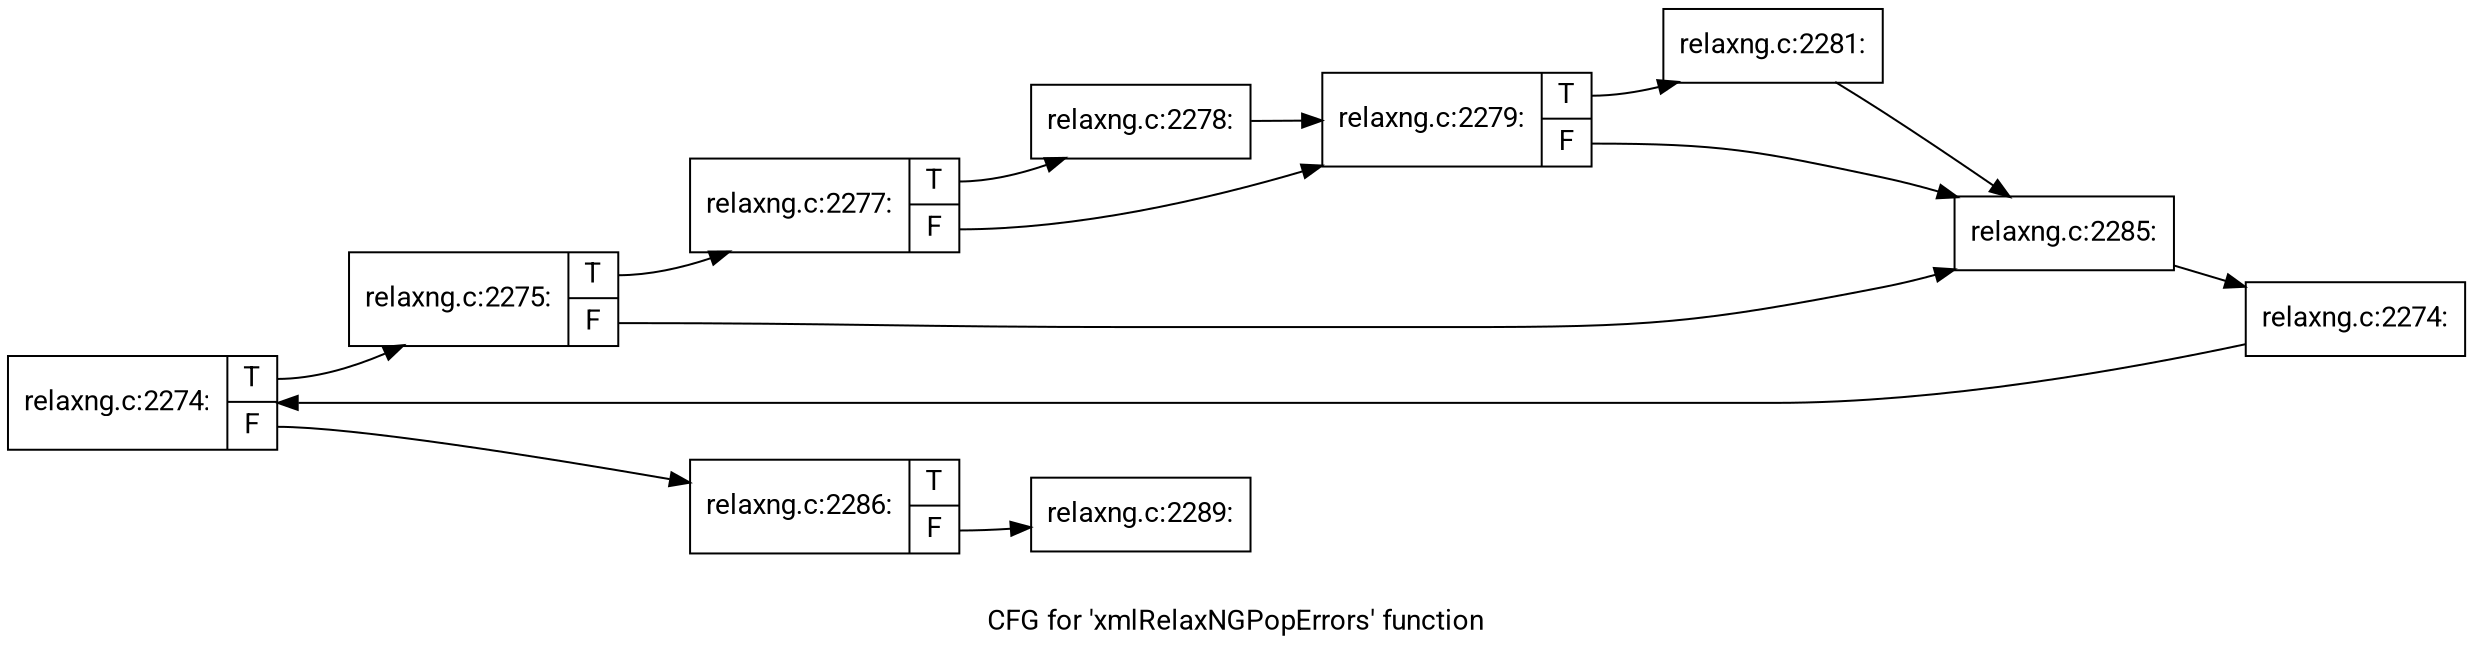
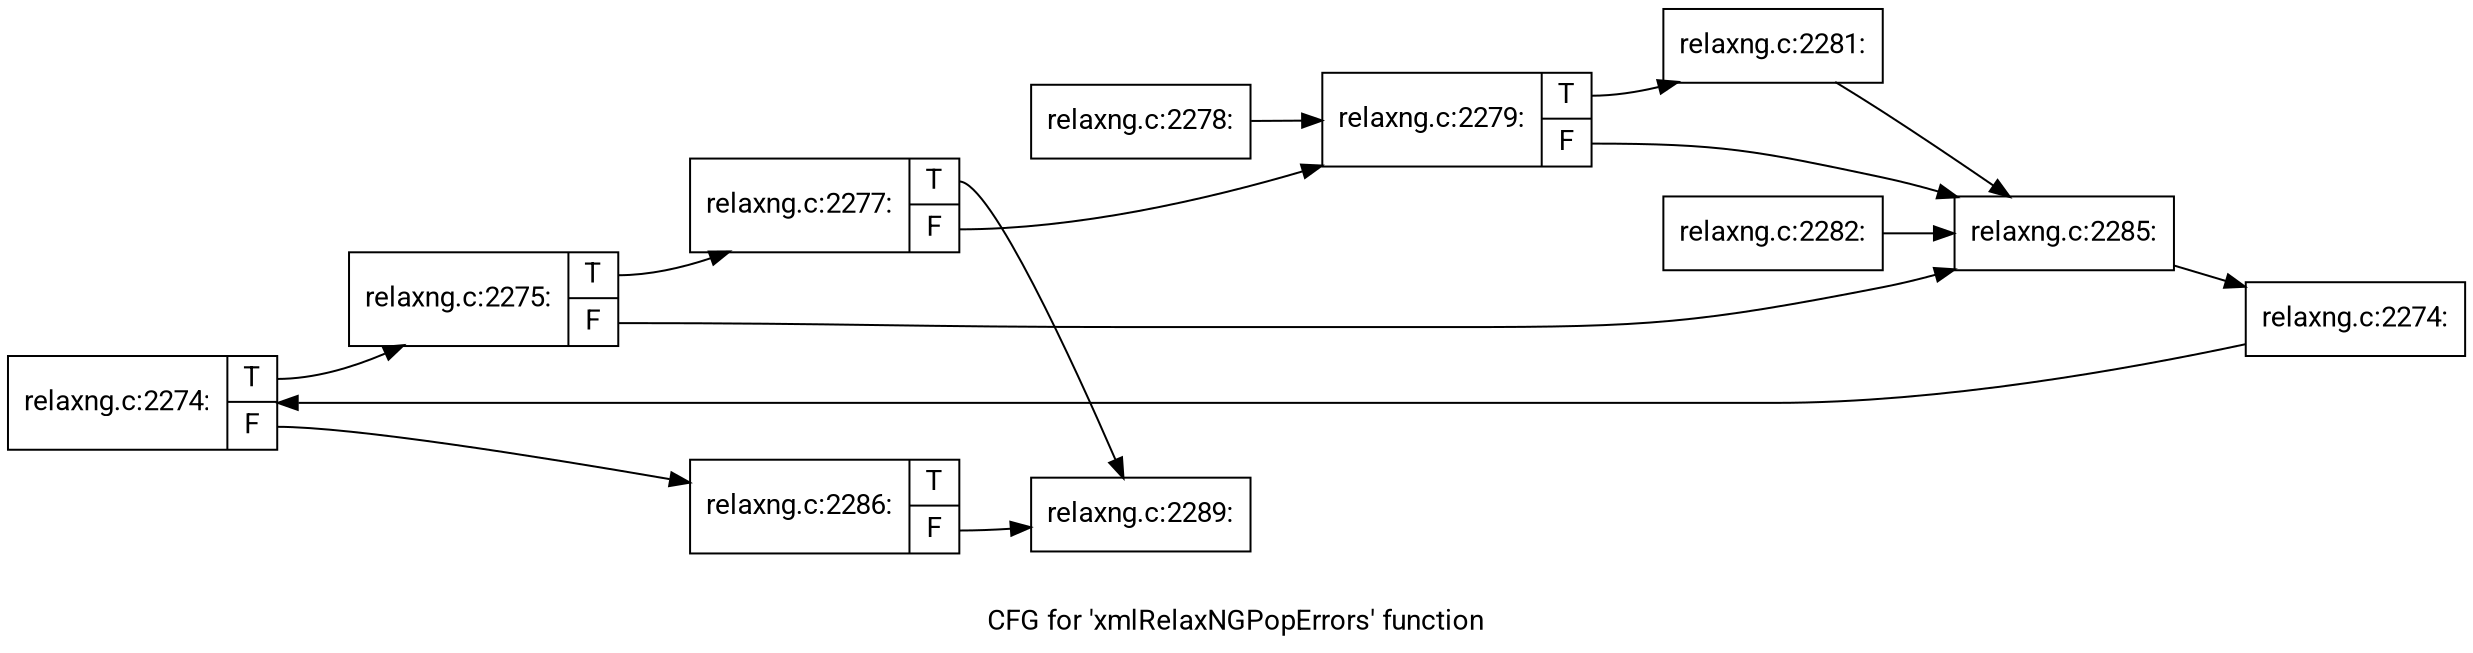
(1003, 177) -> (1048, 313)
none -> (1773, 233)
